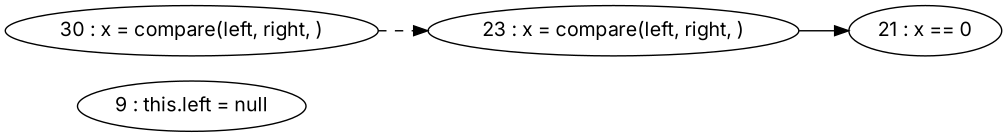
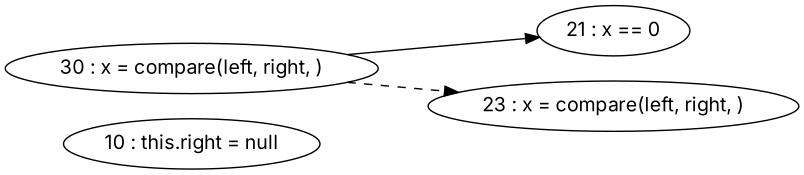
(817, 31) -> (436, 47)
(192, 106) -> none
none -> (192, 144)
